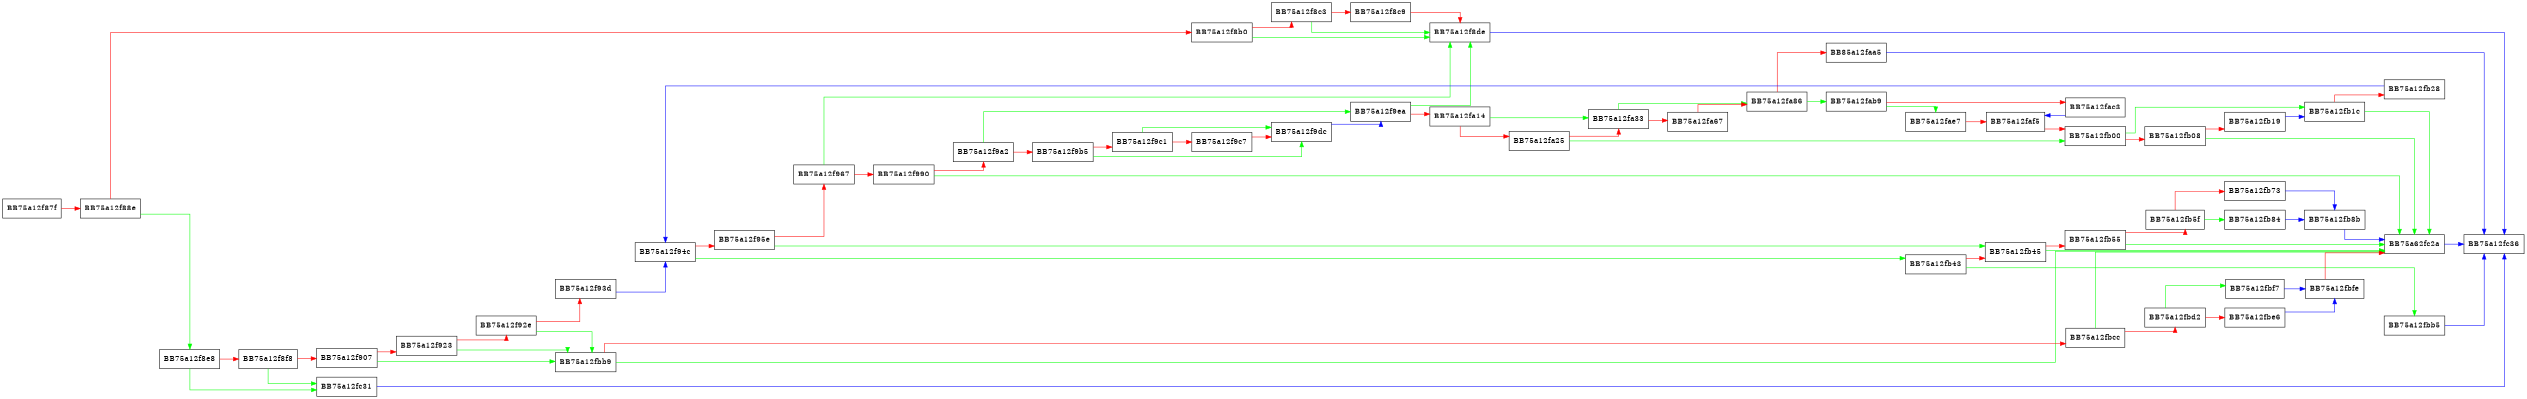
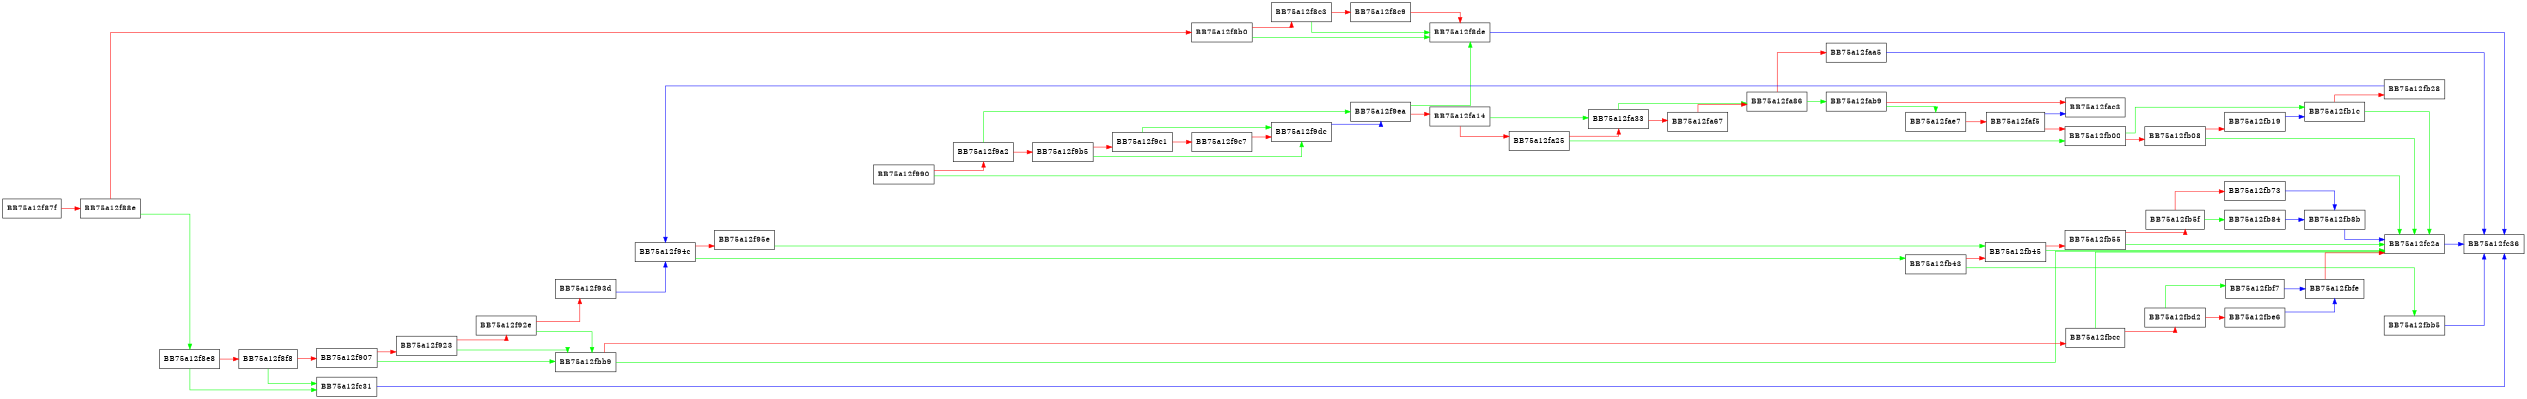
(1856, 53) -> (1856, 53)
(2058, 115) -> (2053, 114)
(824, 174) -> none
(2414, 244) -> (2414, 244)
